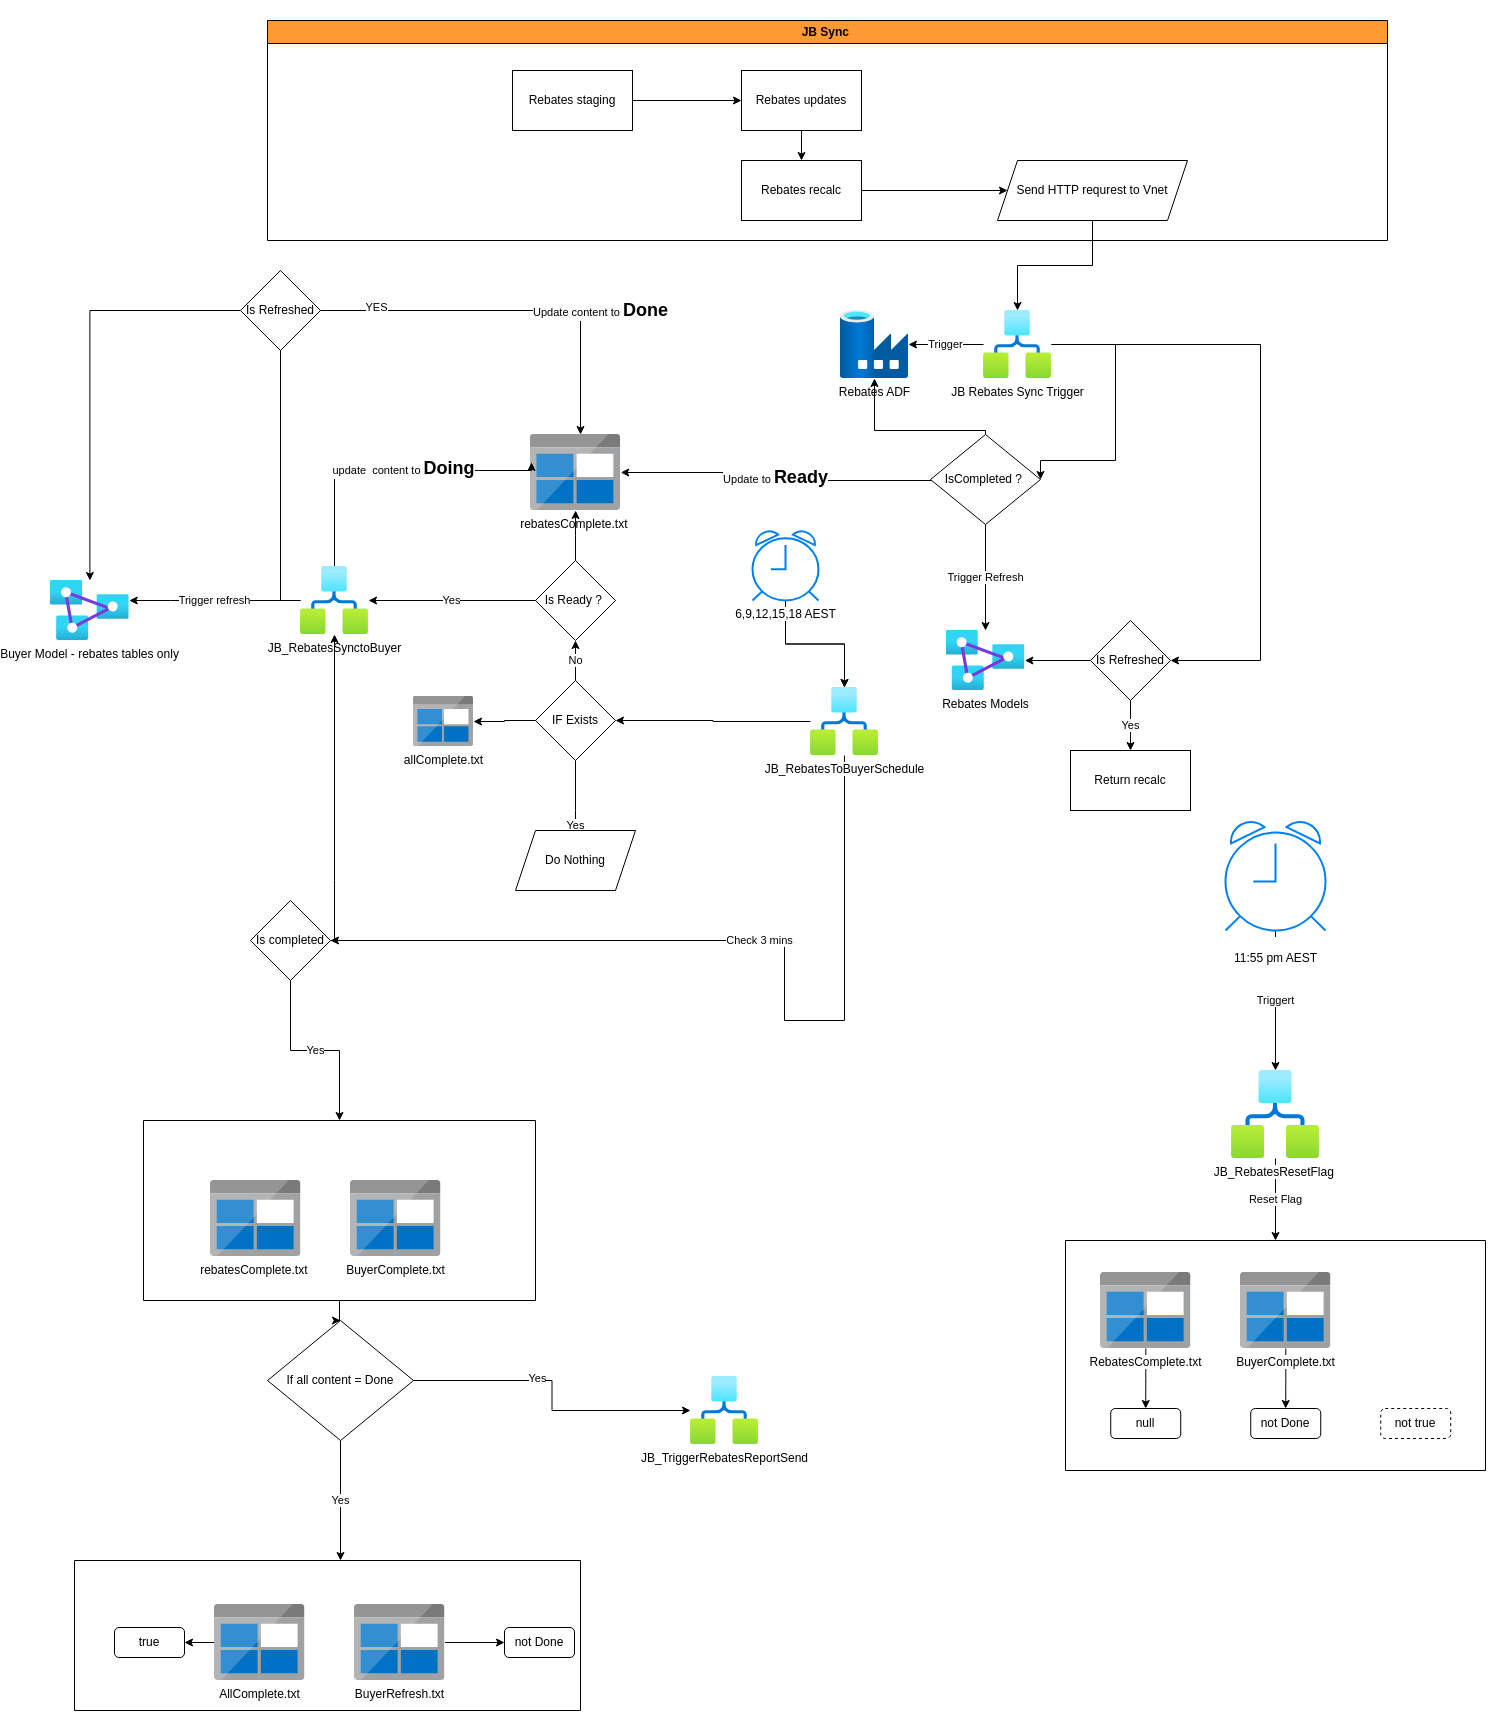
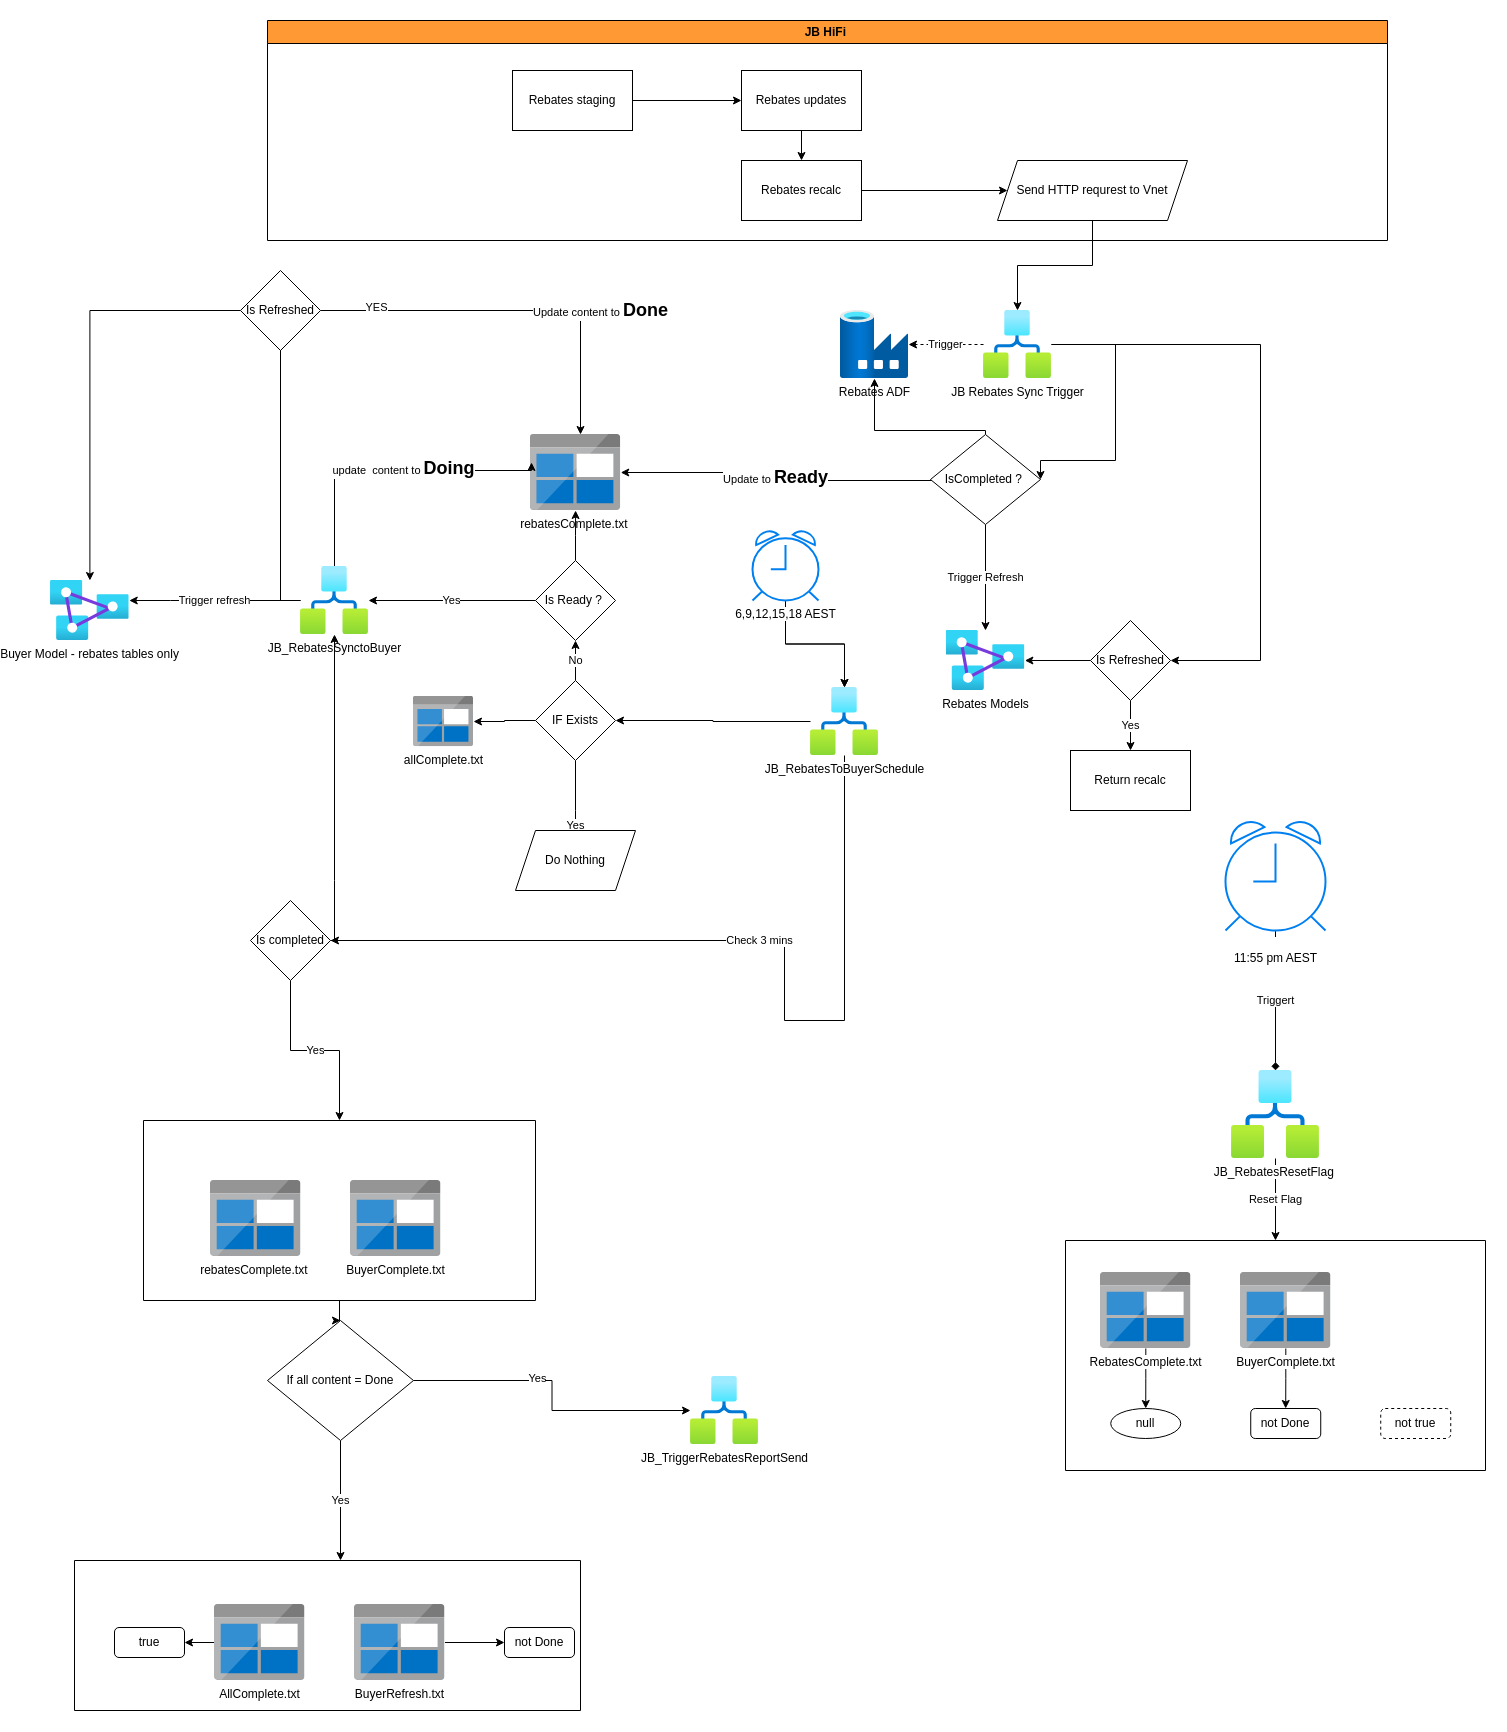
(828, 33) -> (828, 33)
(973, 345) -> (973, 345)
(1276, 1062) -> (1276, 1061)
(1146, 1424) -> (1146, 1424)
